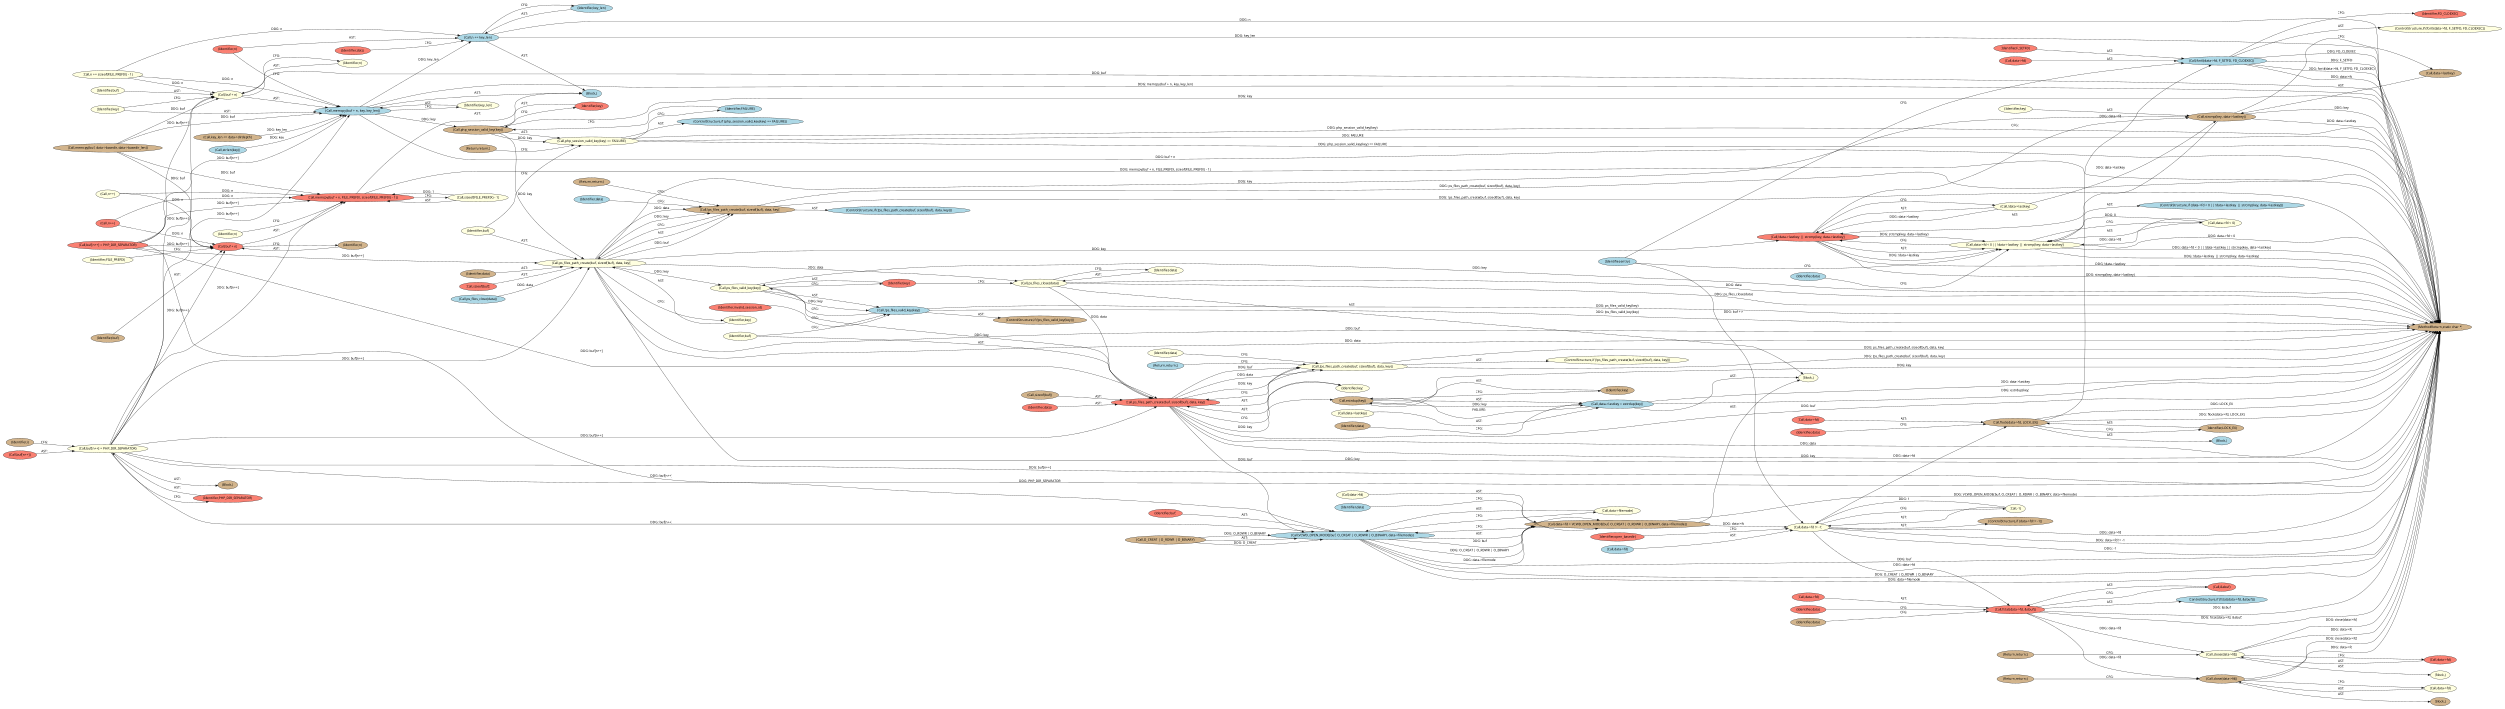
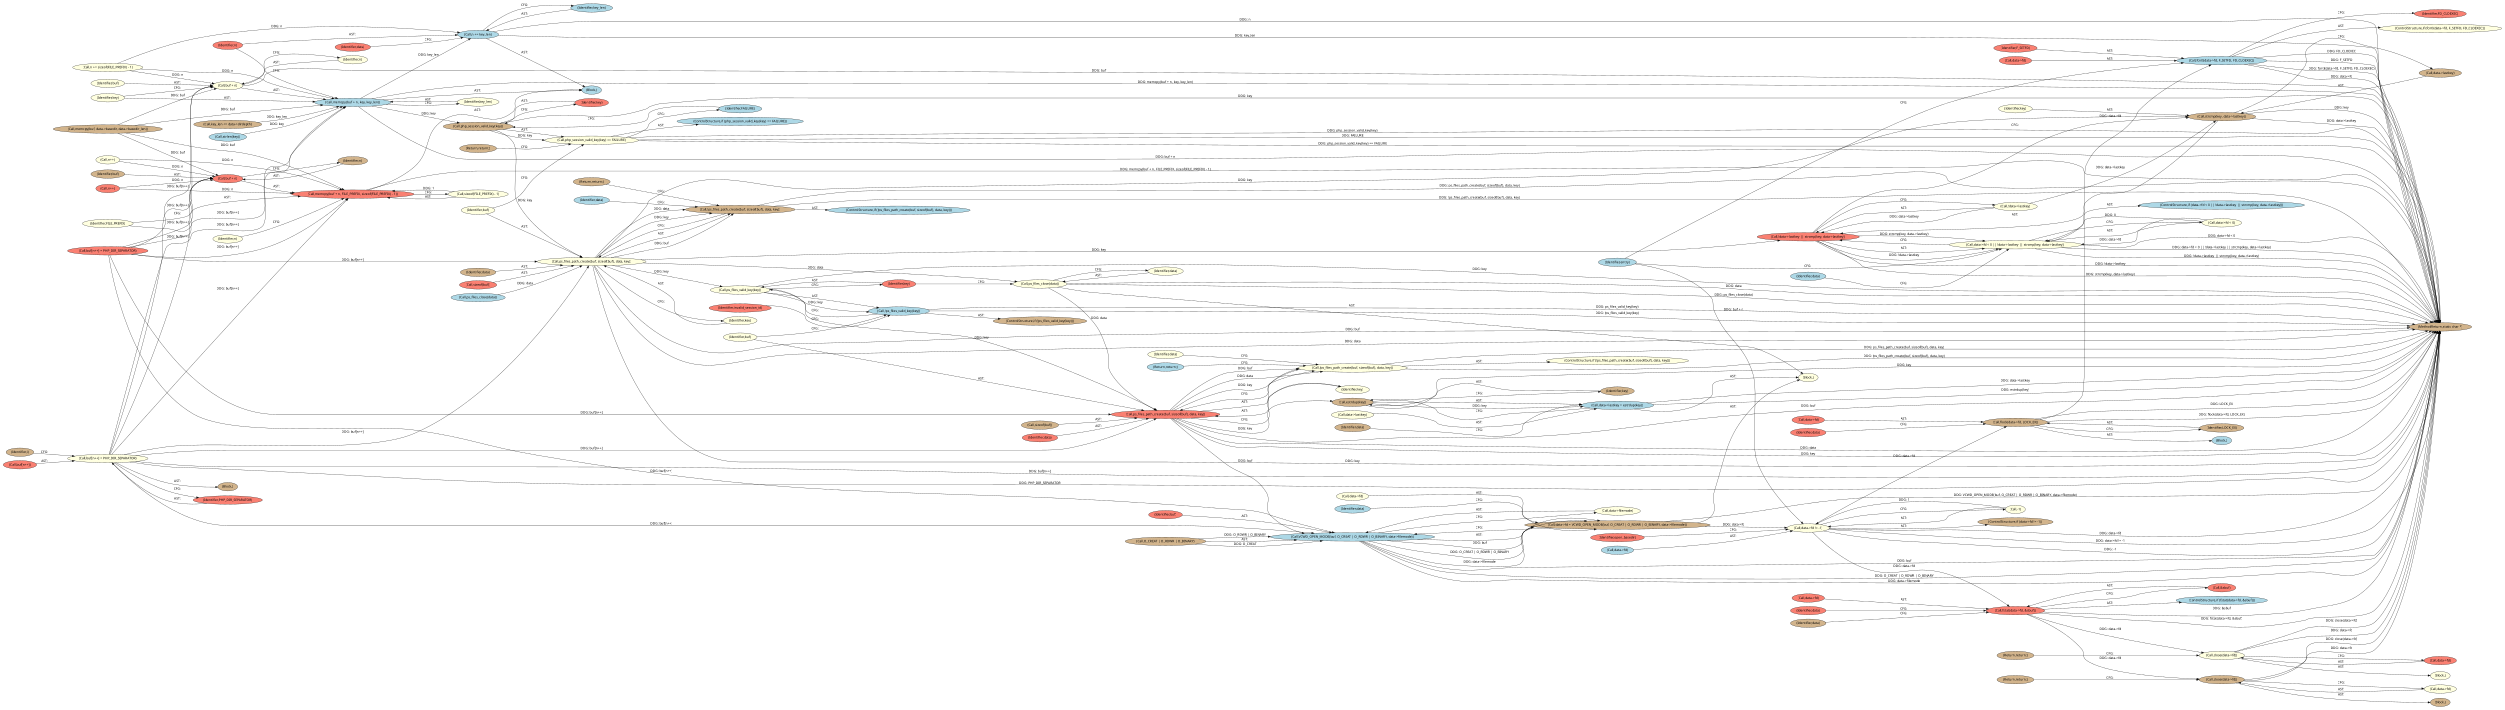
none -> (205, 206)
(1480, 410) -> (1480, 411)
